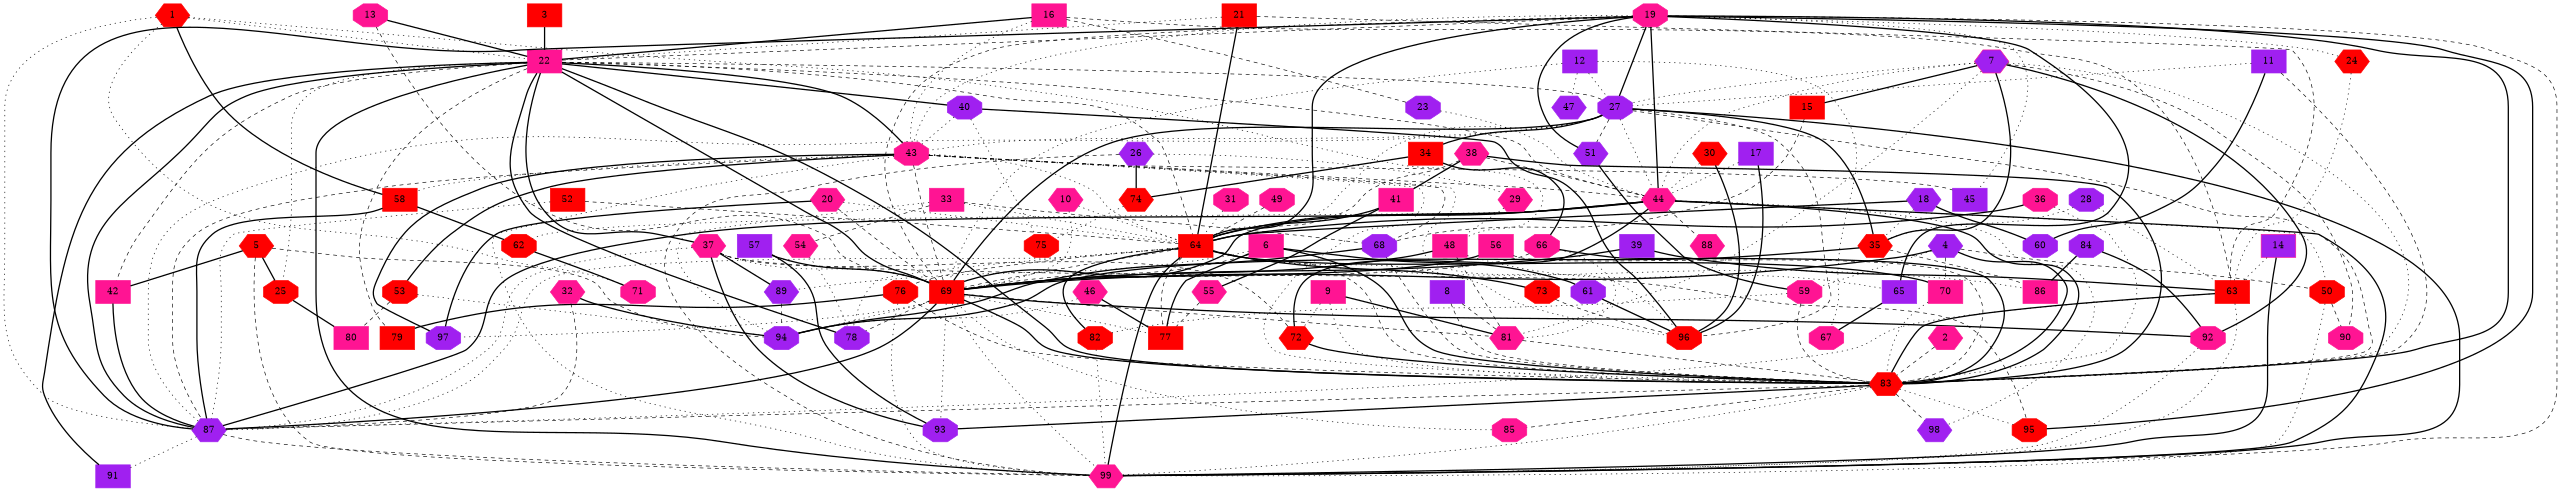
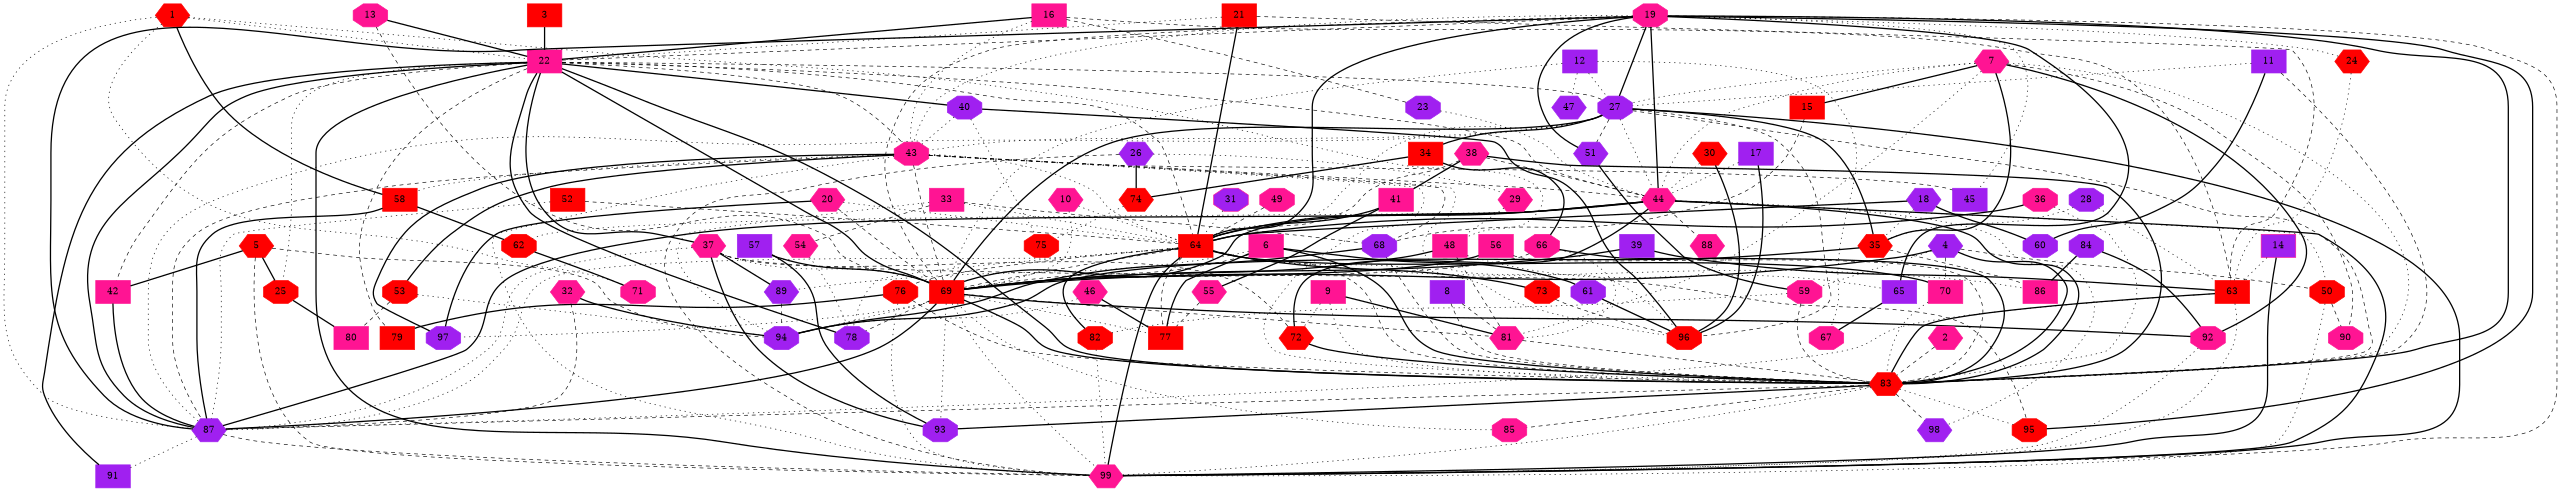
(1992, 61) -> (1992, 61)
(741, 76) -> (741, 76)
(1231, 200) -> (1231, 200)
